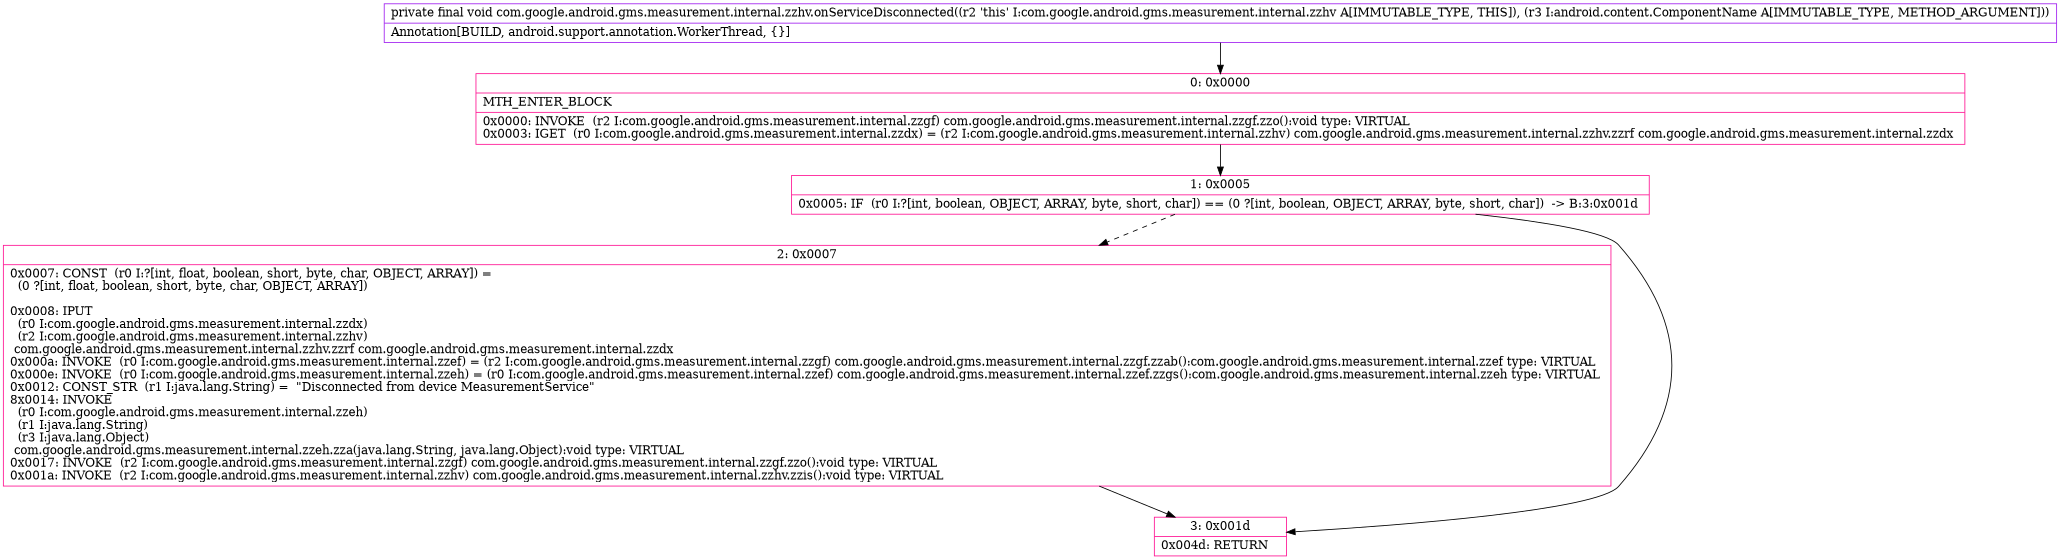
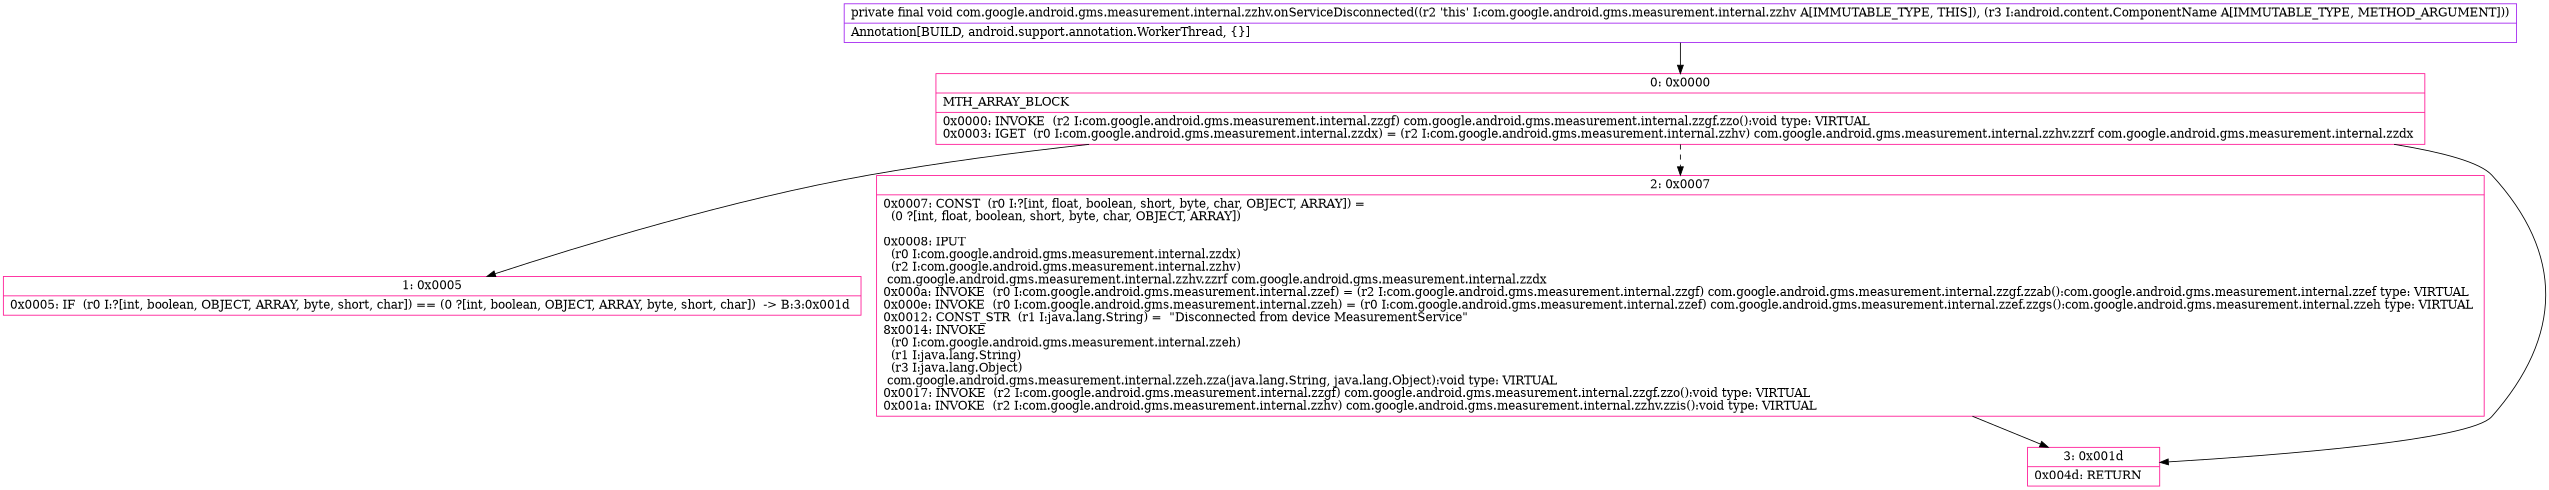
(548, 102) -> (1006, 102)
(1141, 228) -> (1680, 156)
(1645, 451) -> (2506, 399)
